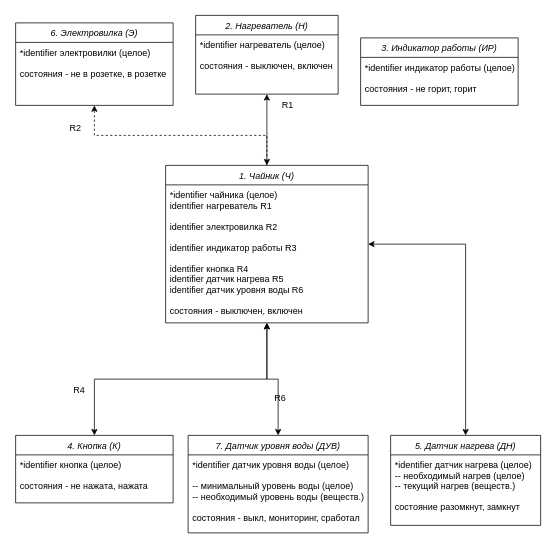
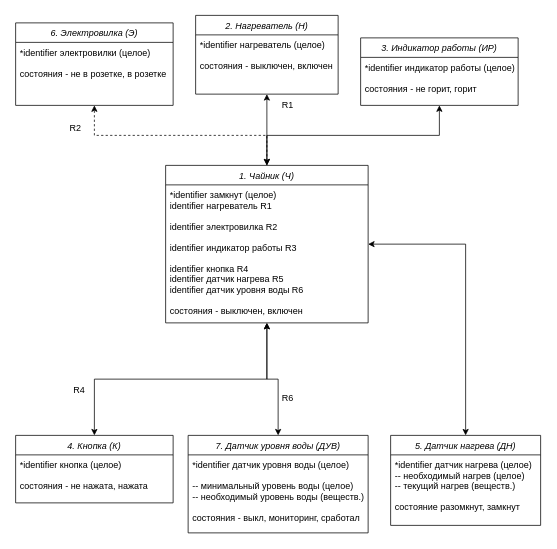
none -> (366, 135)
(232, 195) -> (232, 195)
(280, 398) -> (288, 398)
